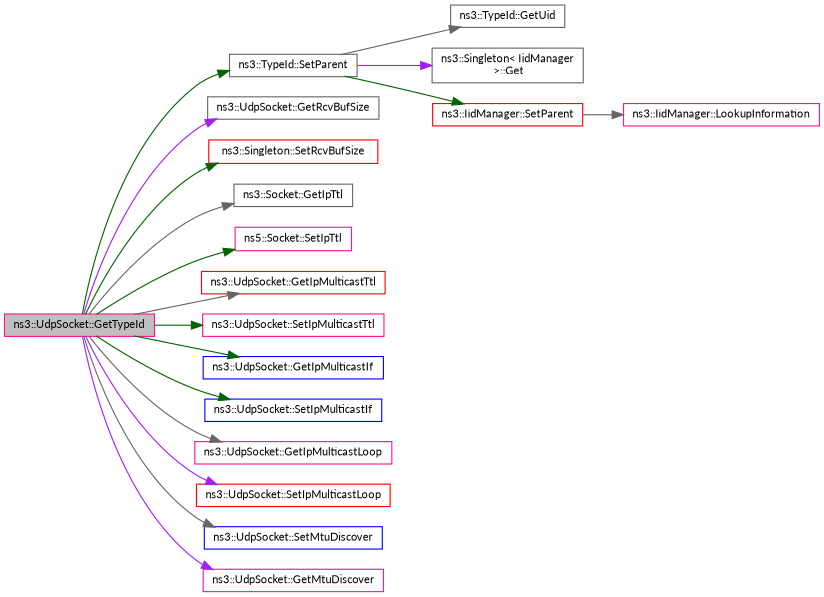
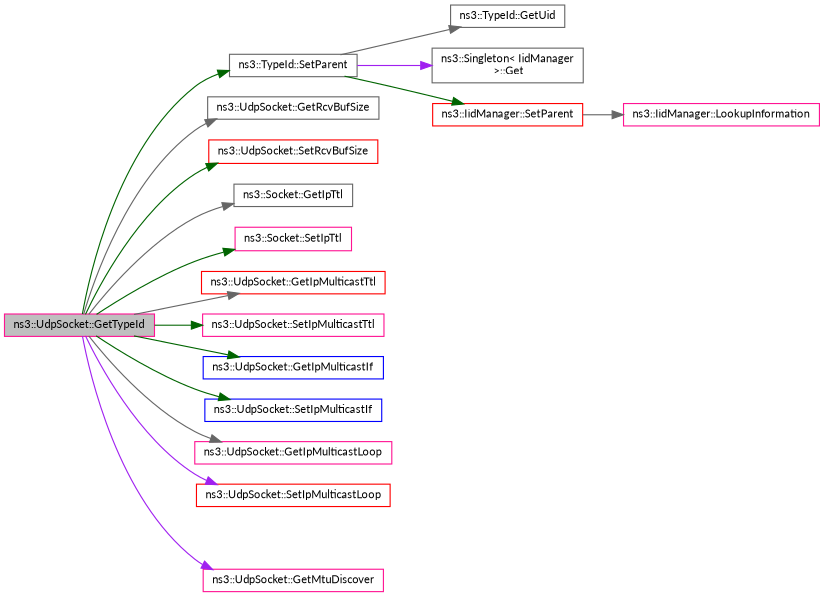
(293, 152) -> (293, 152)
(129, 208) -> (129, 208)
(293, 239) -> (293, 239)
(293, 538) -> none
